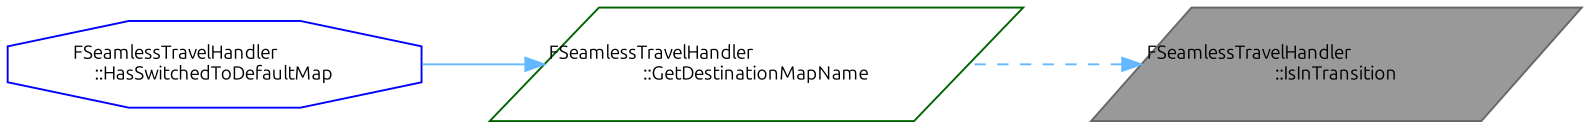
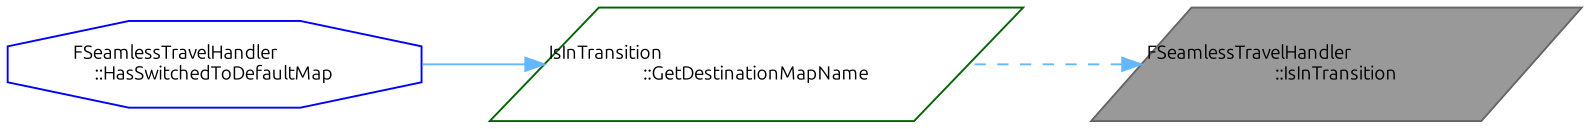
(756, 64) -> (756, 64)
